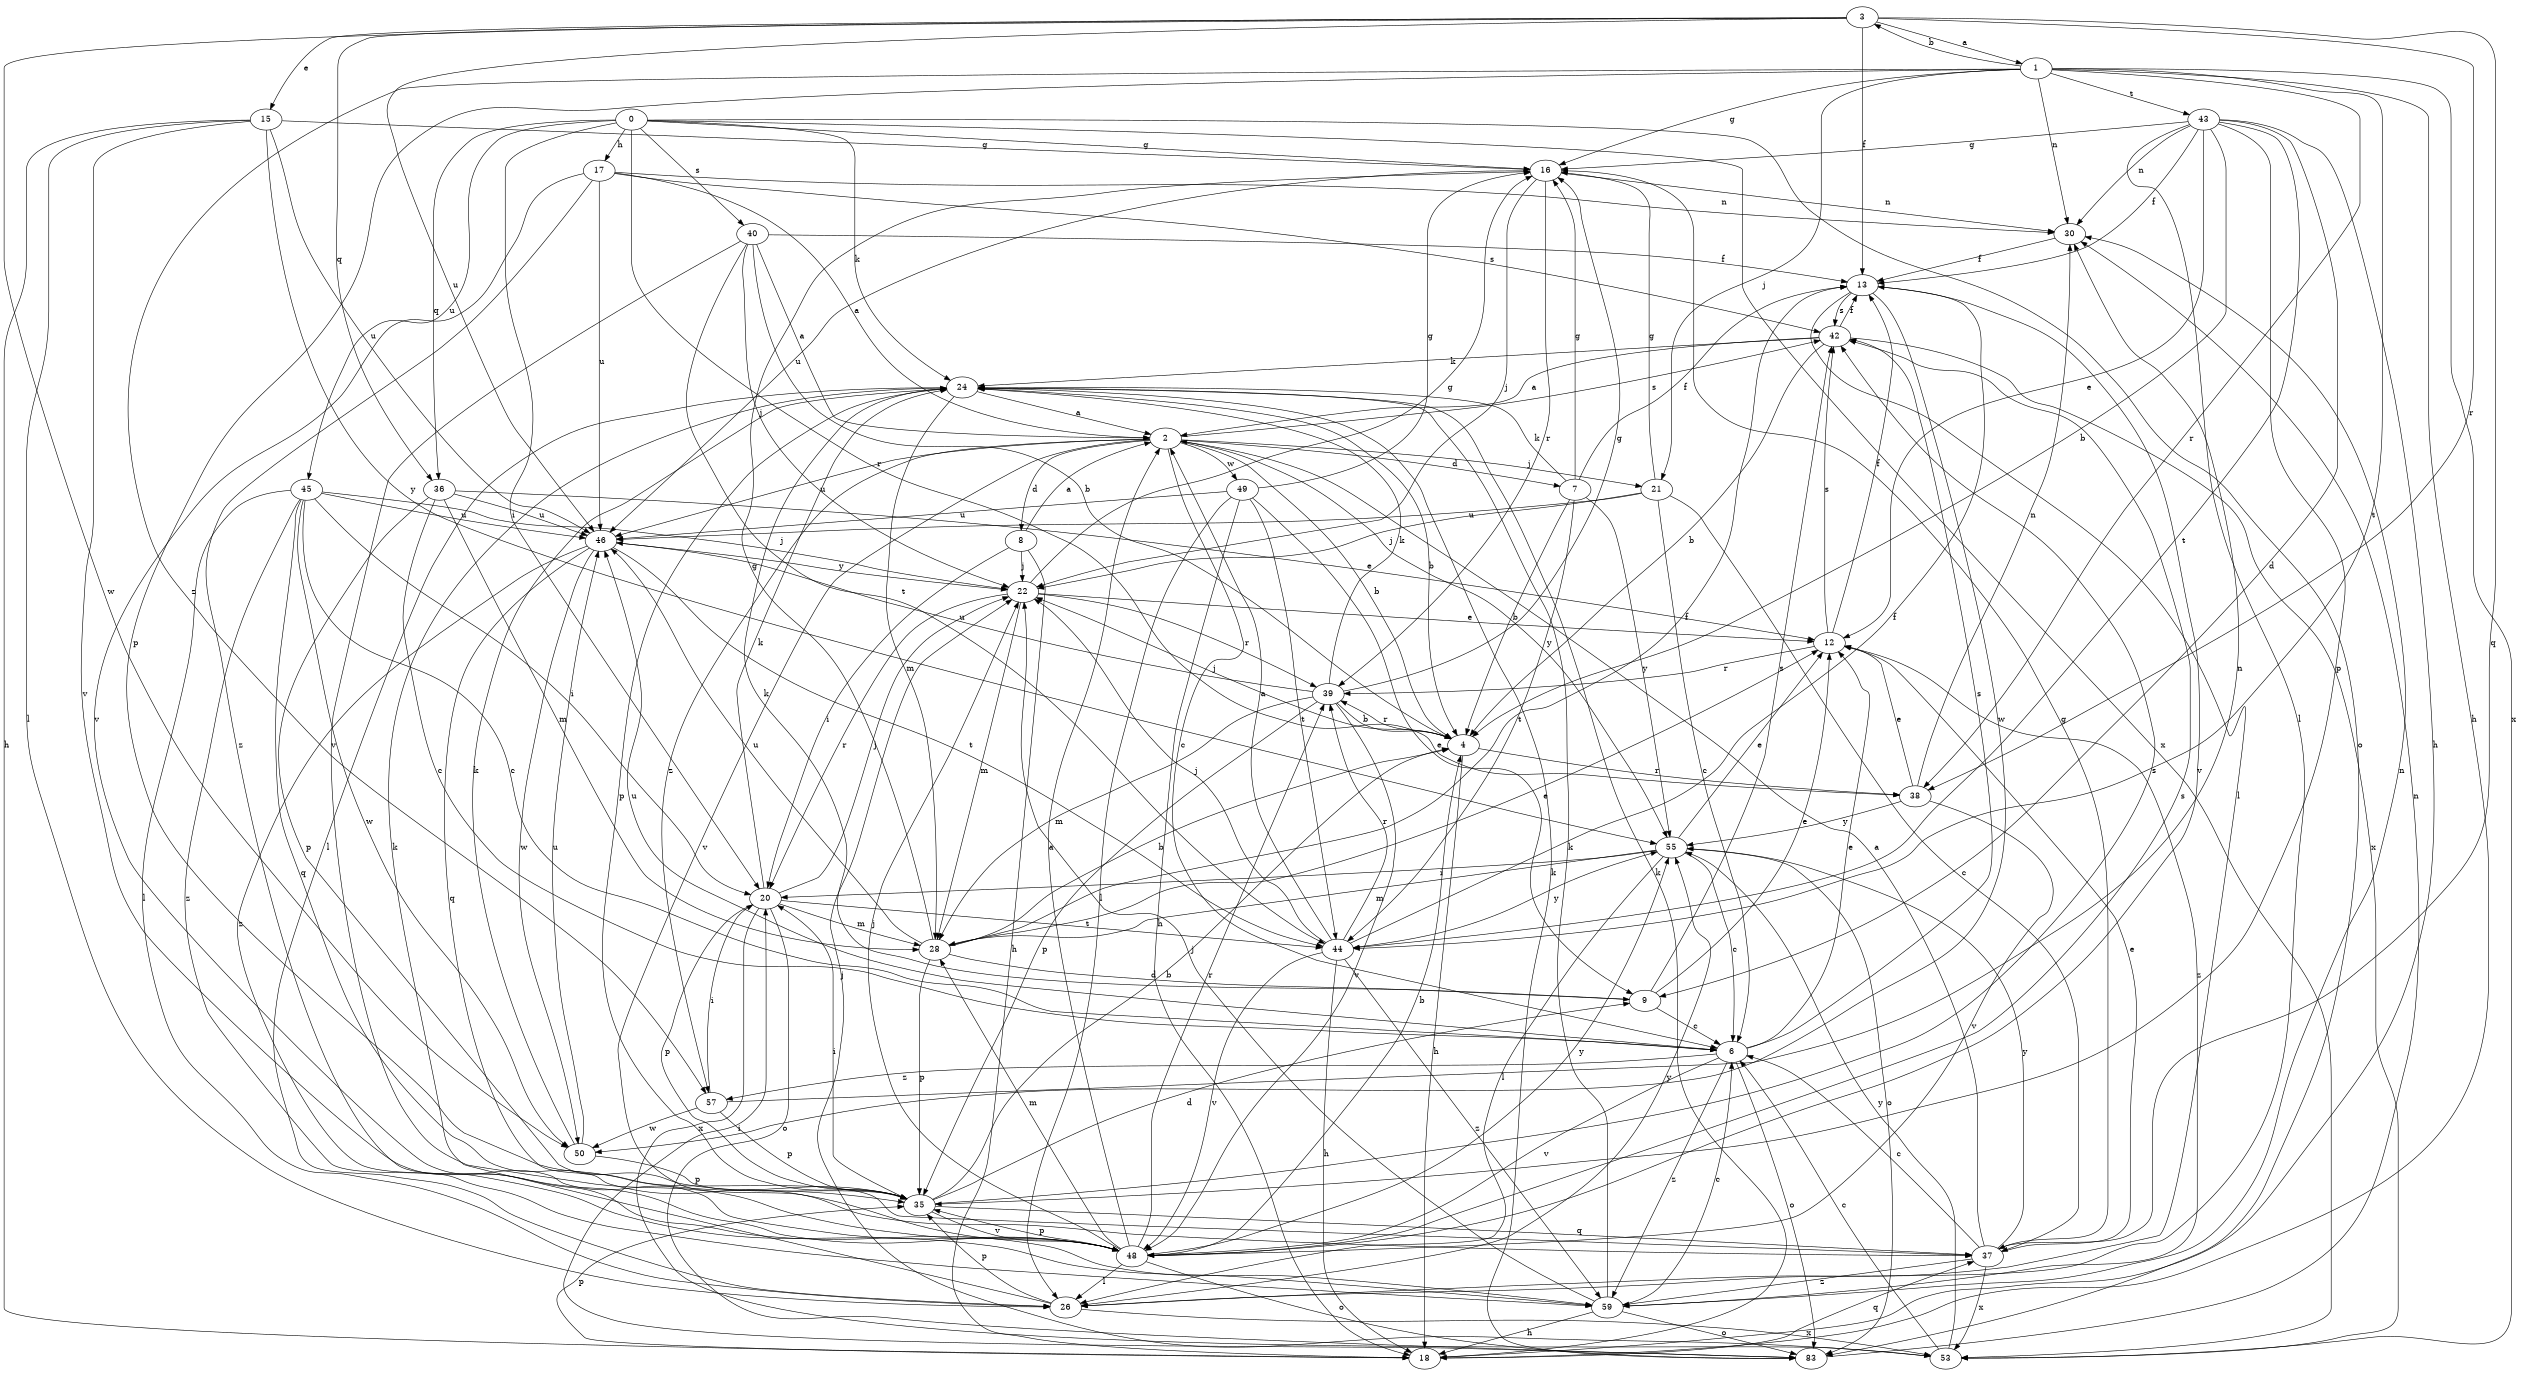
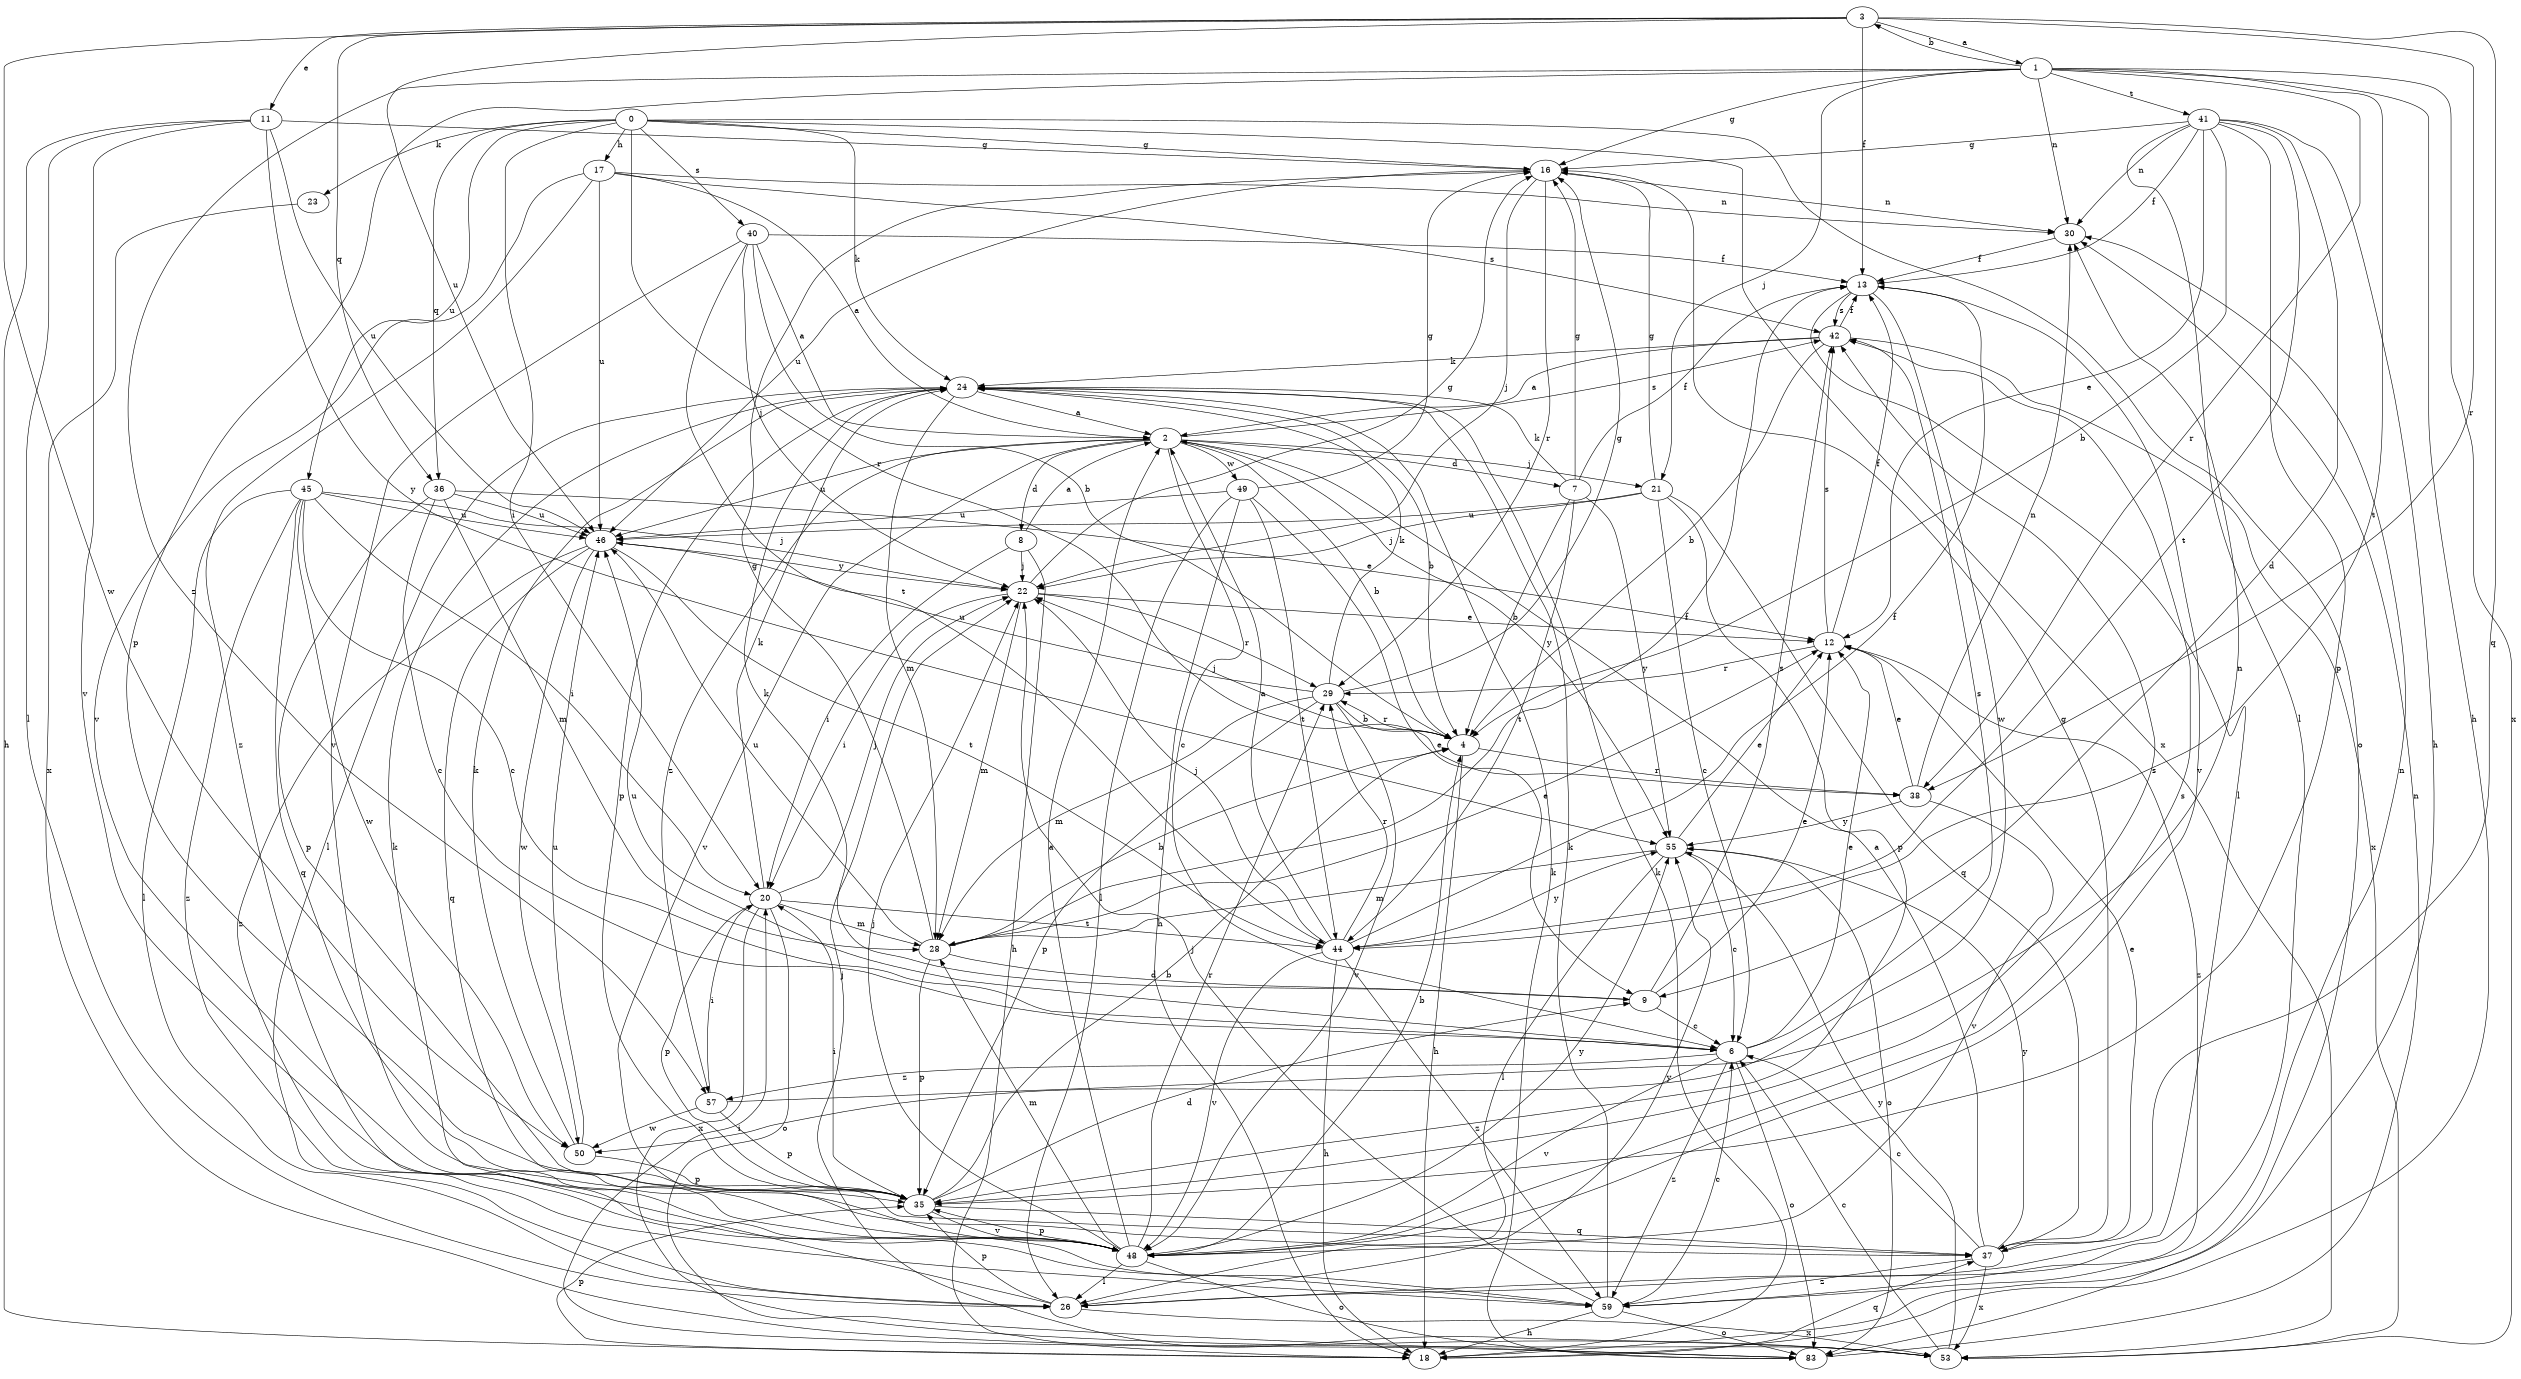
(266, 120) -> (266, 120)
(2204, 120) -> (2204, 120)
none -> (313, 202)
(1328, 694) -> (1328, 694)
(845, 745) -> (845, 745)
(1964, 873) -> (1964, 873)
(1244, 878) -> none
none -> (1719, 1088)
